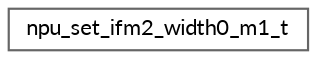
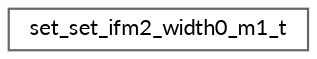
(158, 29) -> (158, 29)
